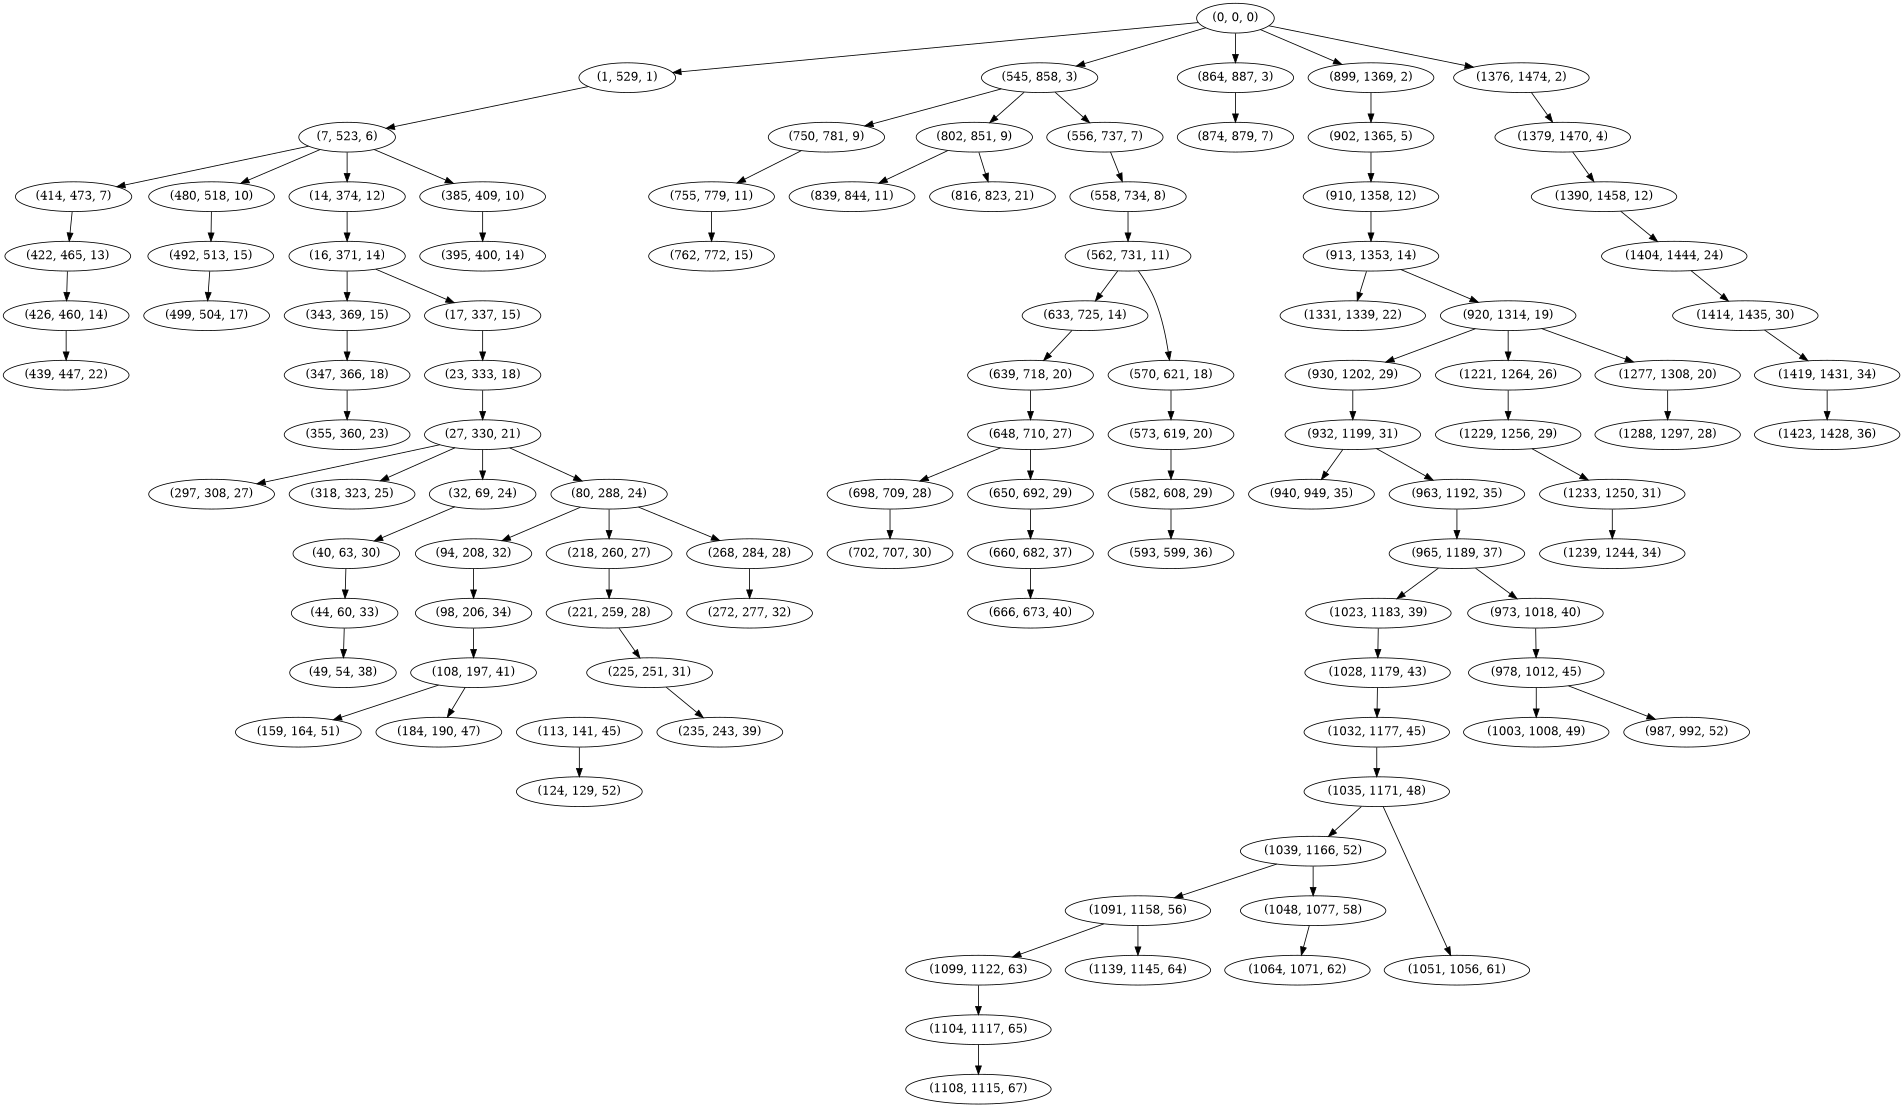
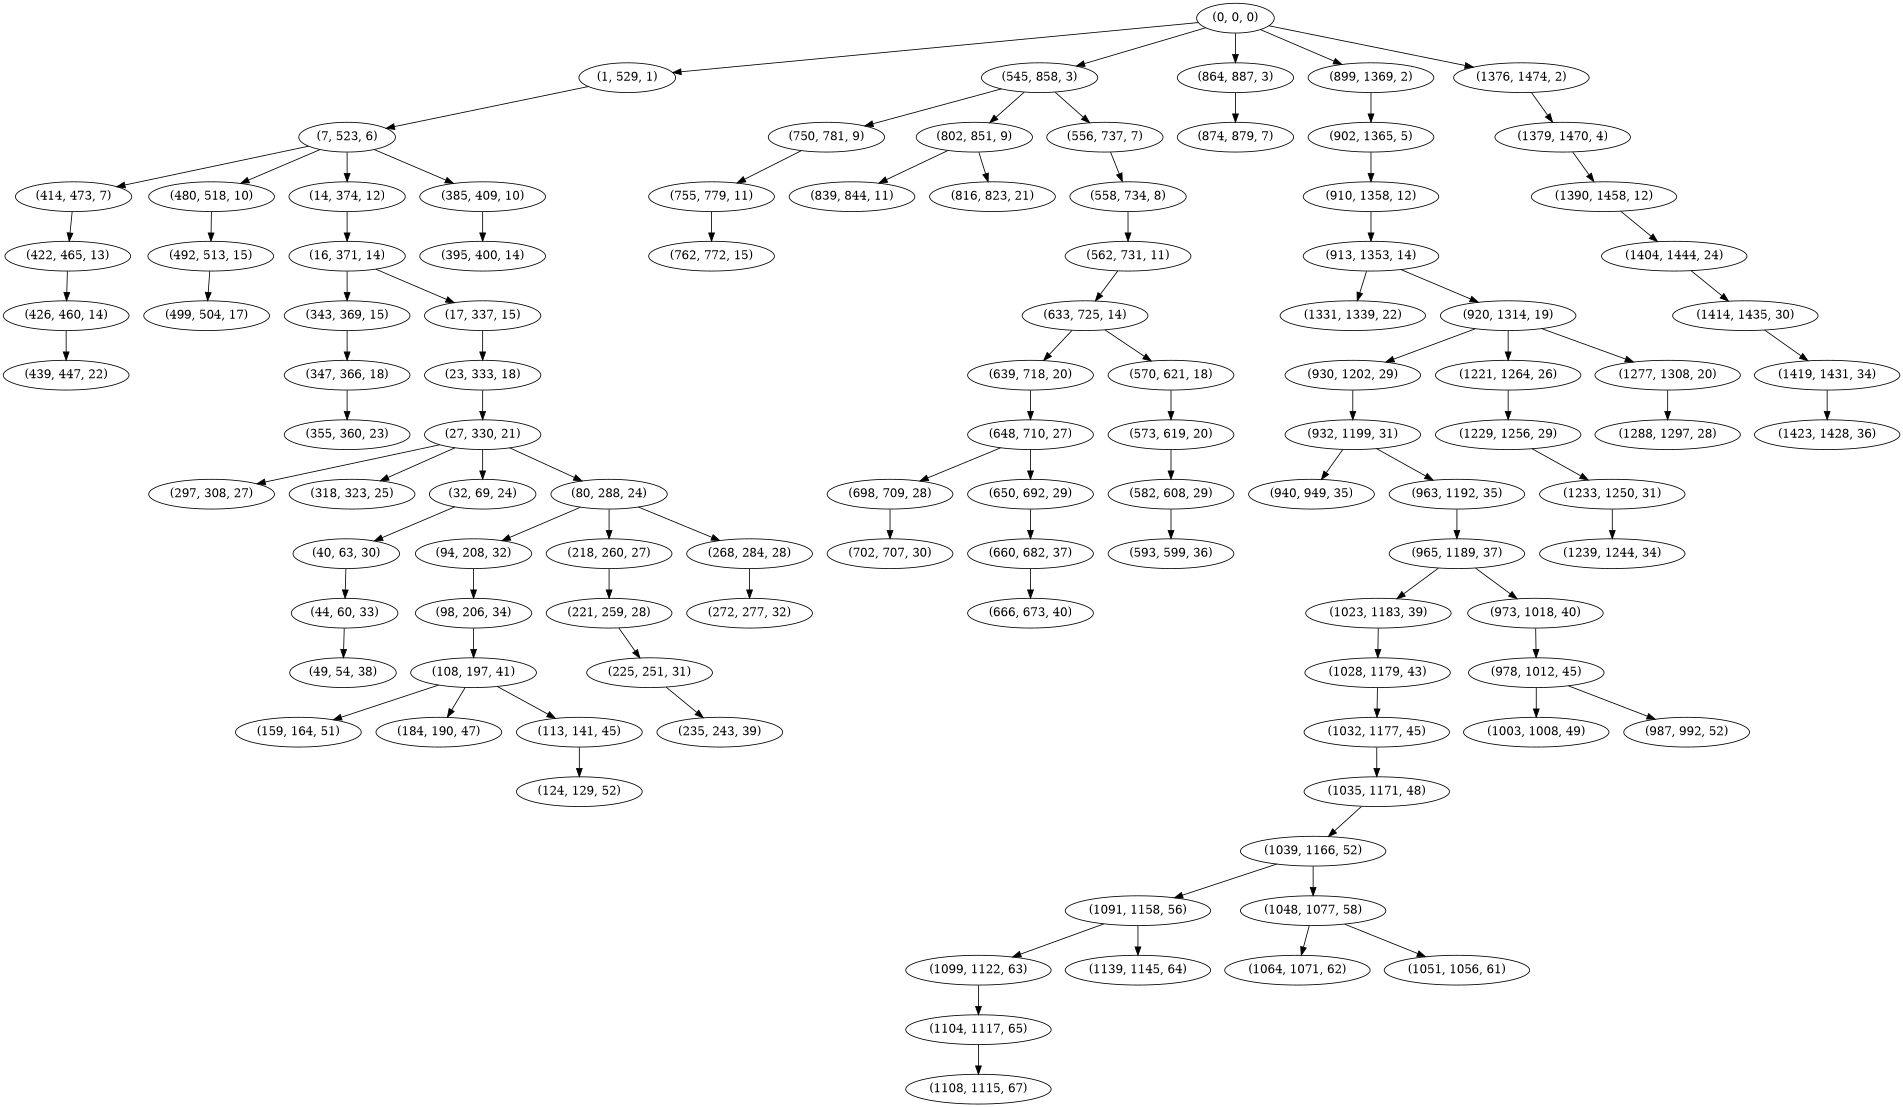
(1158, 309) -> (1125, 343)
none -> (523, 700)
(1415, 877) -> (1381, 939)
